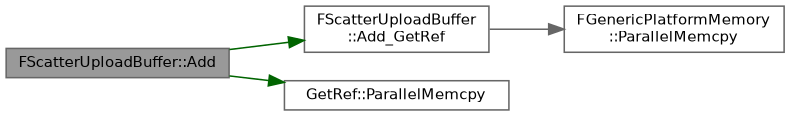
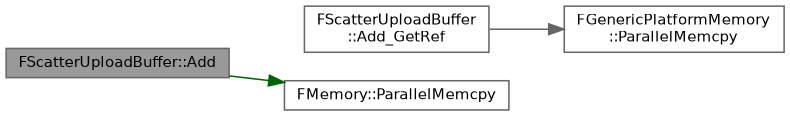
(259, 46) -> none
(397, 95) -> (397, 95)
